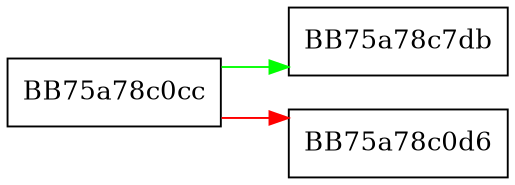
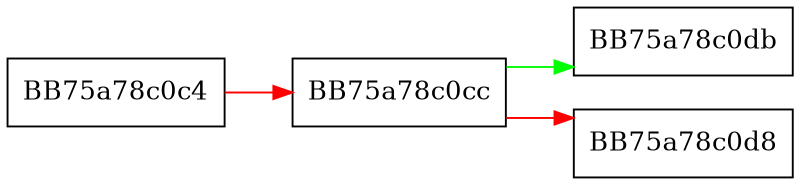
(398, 42) -> (683, 42)
none -> (116, 92)
(398, 143) -> (683, 143)
